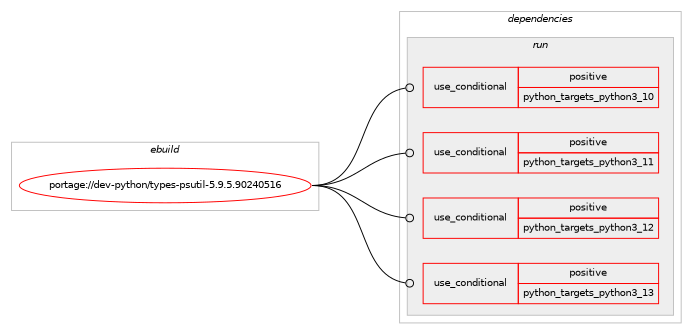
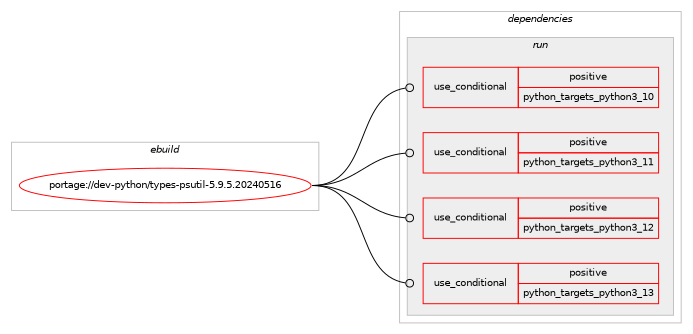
(165, 185) -> (165, 185)
